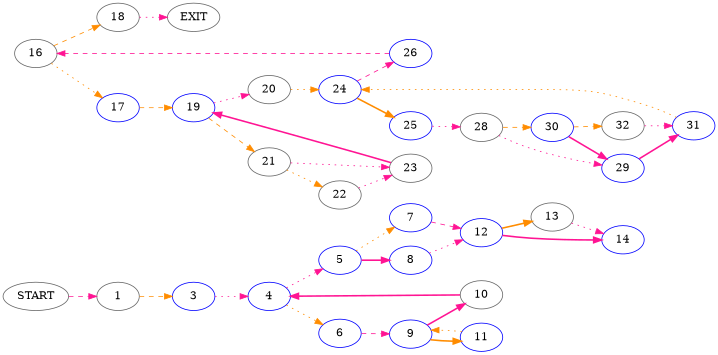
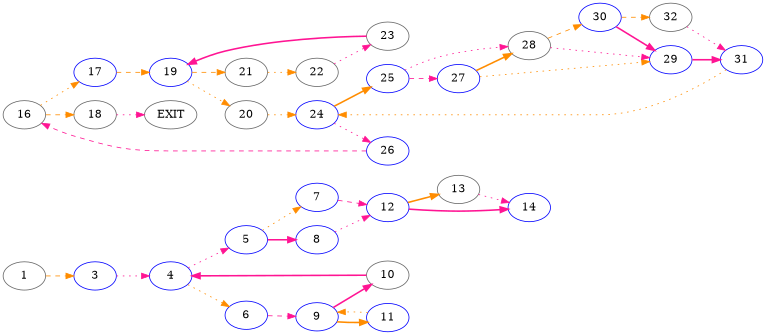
(372, 73) -> (349, 131)
none -> (459, 79)
(228, 100) -> (205, 92)
(336, 165) -> none
(36, 296) -> none
